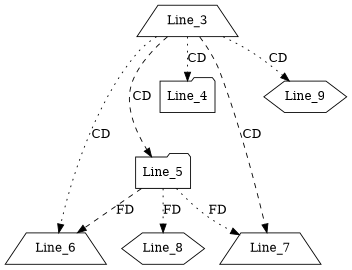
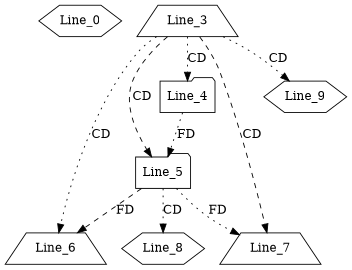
none -> (80, 21)
none -> (177, 131)
(173, 211) -> (173, 211)
